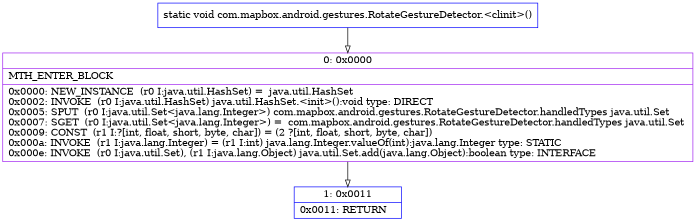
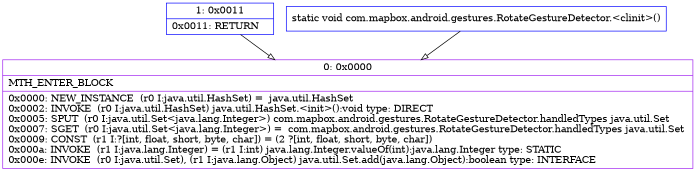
(348, 171) -> (255, 45)
